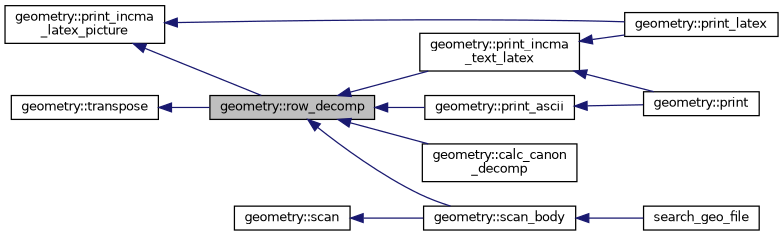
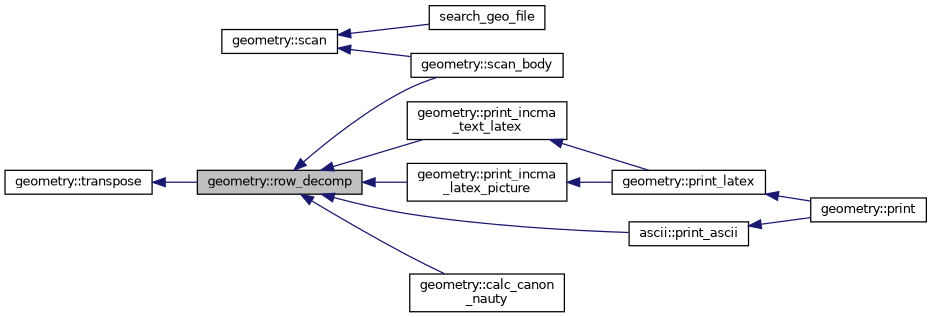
(203, 72) -> (391, 182)
(620, 83) -> (794, 199)
(500, 107) -> (689, 234)
(500, 163) -> (487, 293)
(616, 218) -> (390, 29)
